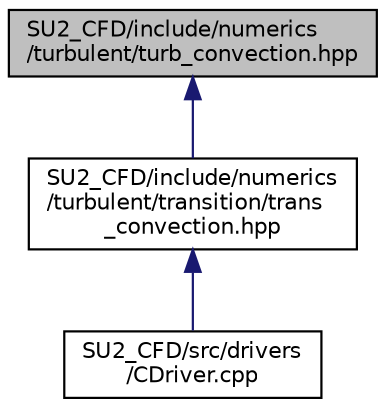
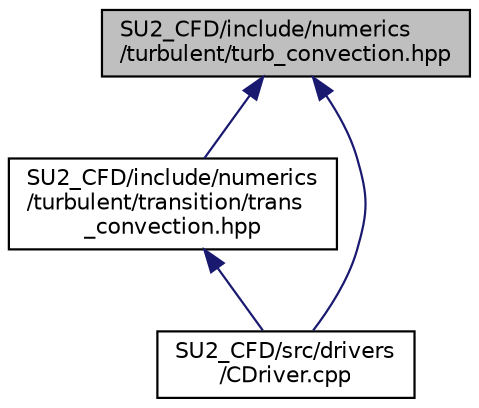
none -> (365, 215)
